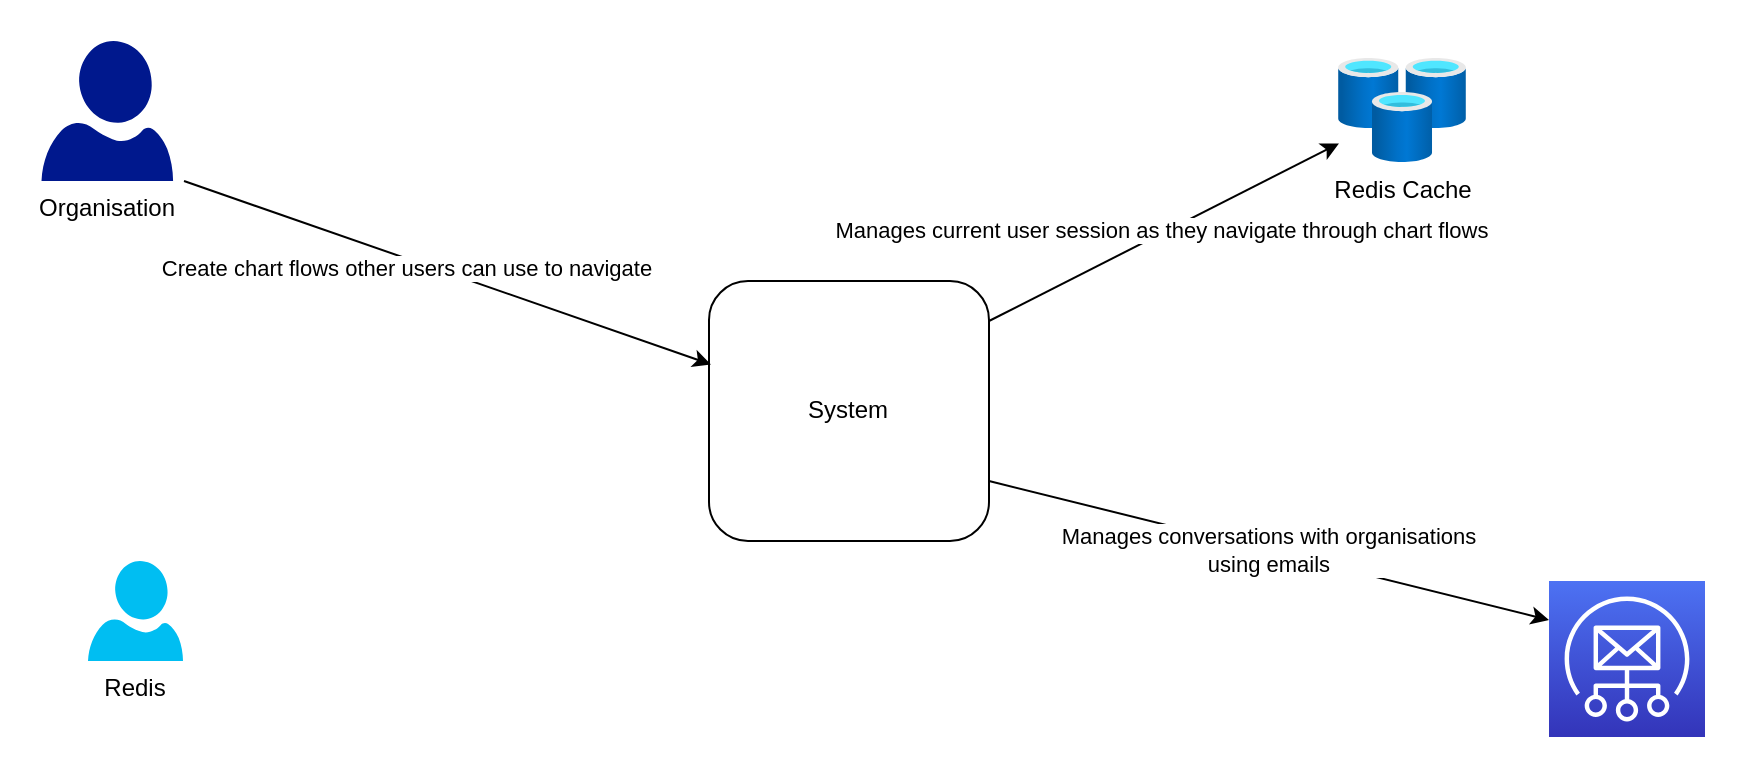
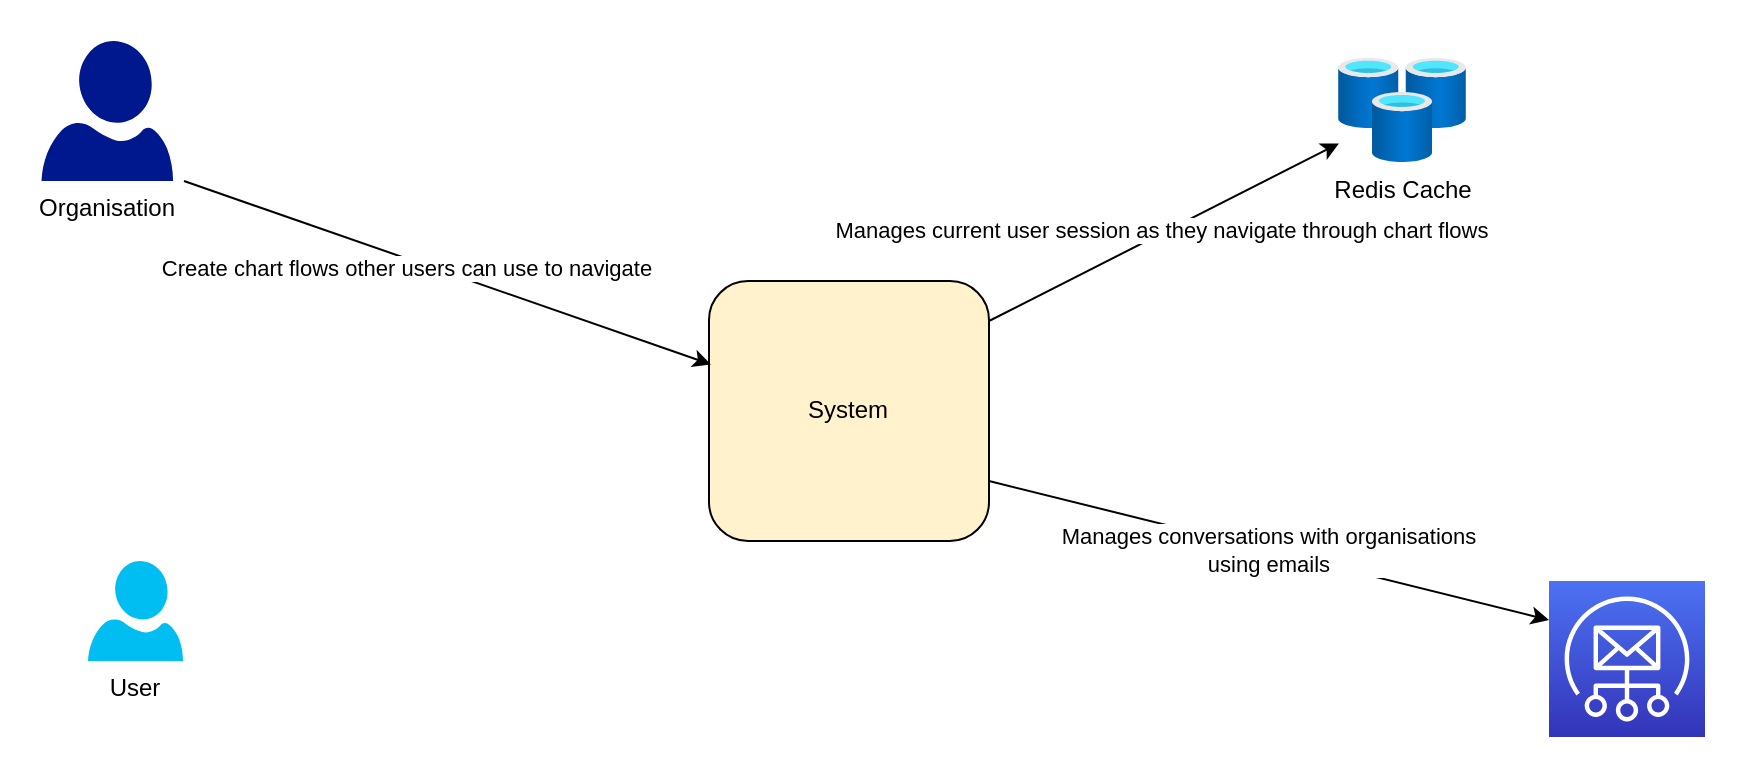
(849, 411) -> (849, 411)
(136, 689) -> (136, 689)
